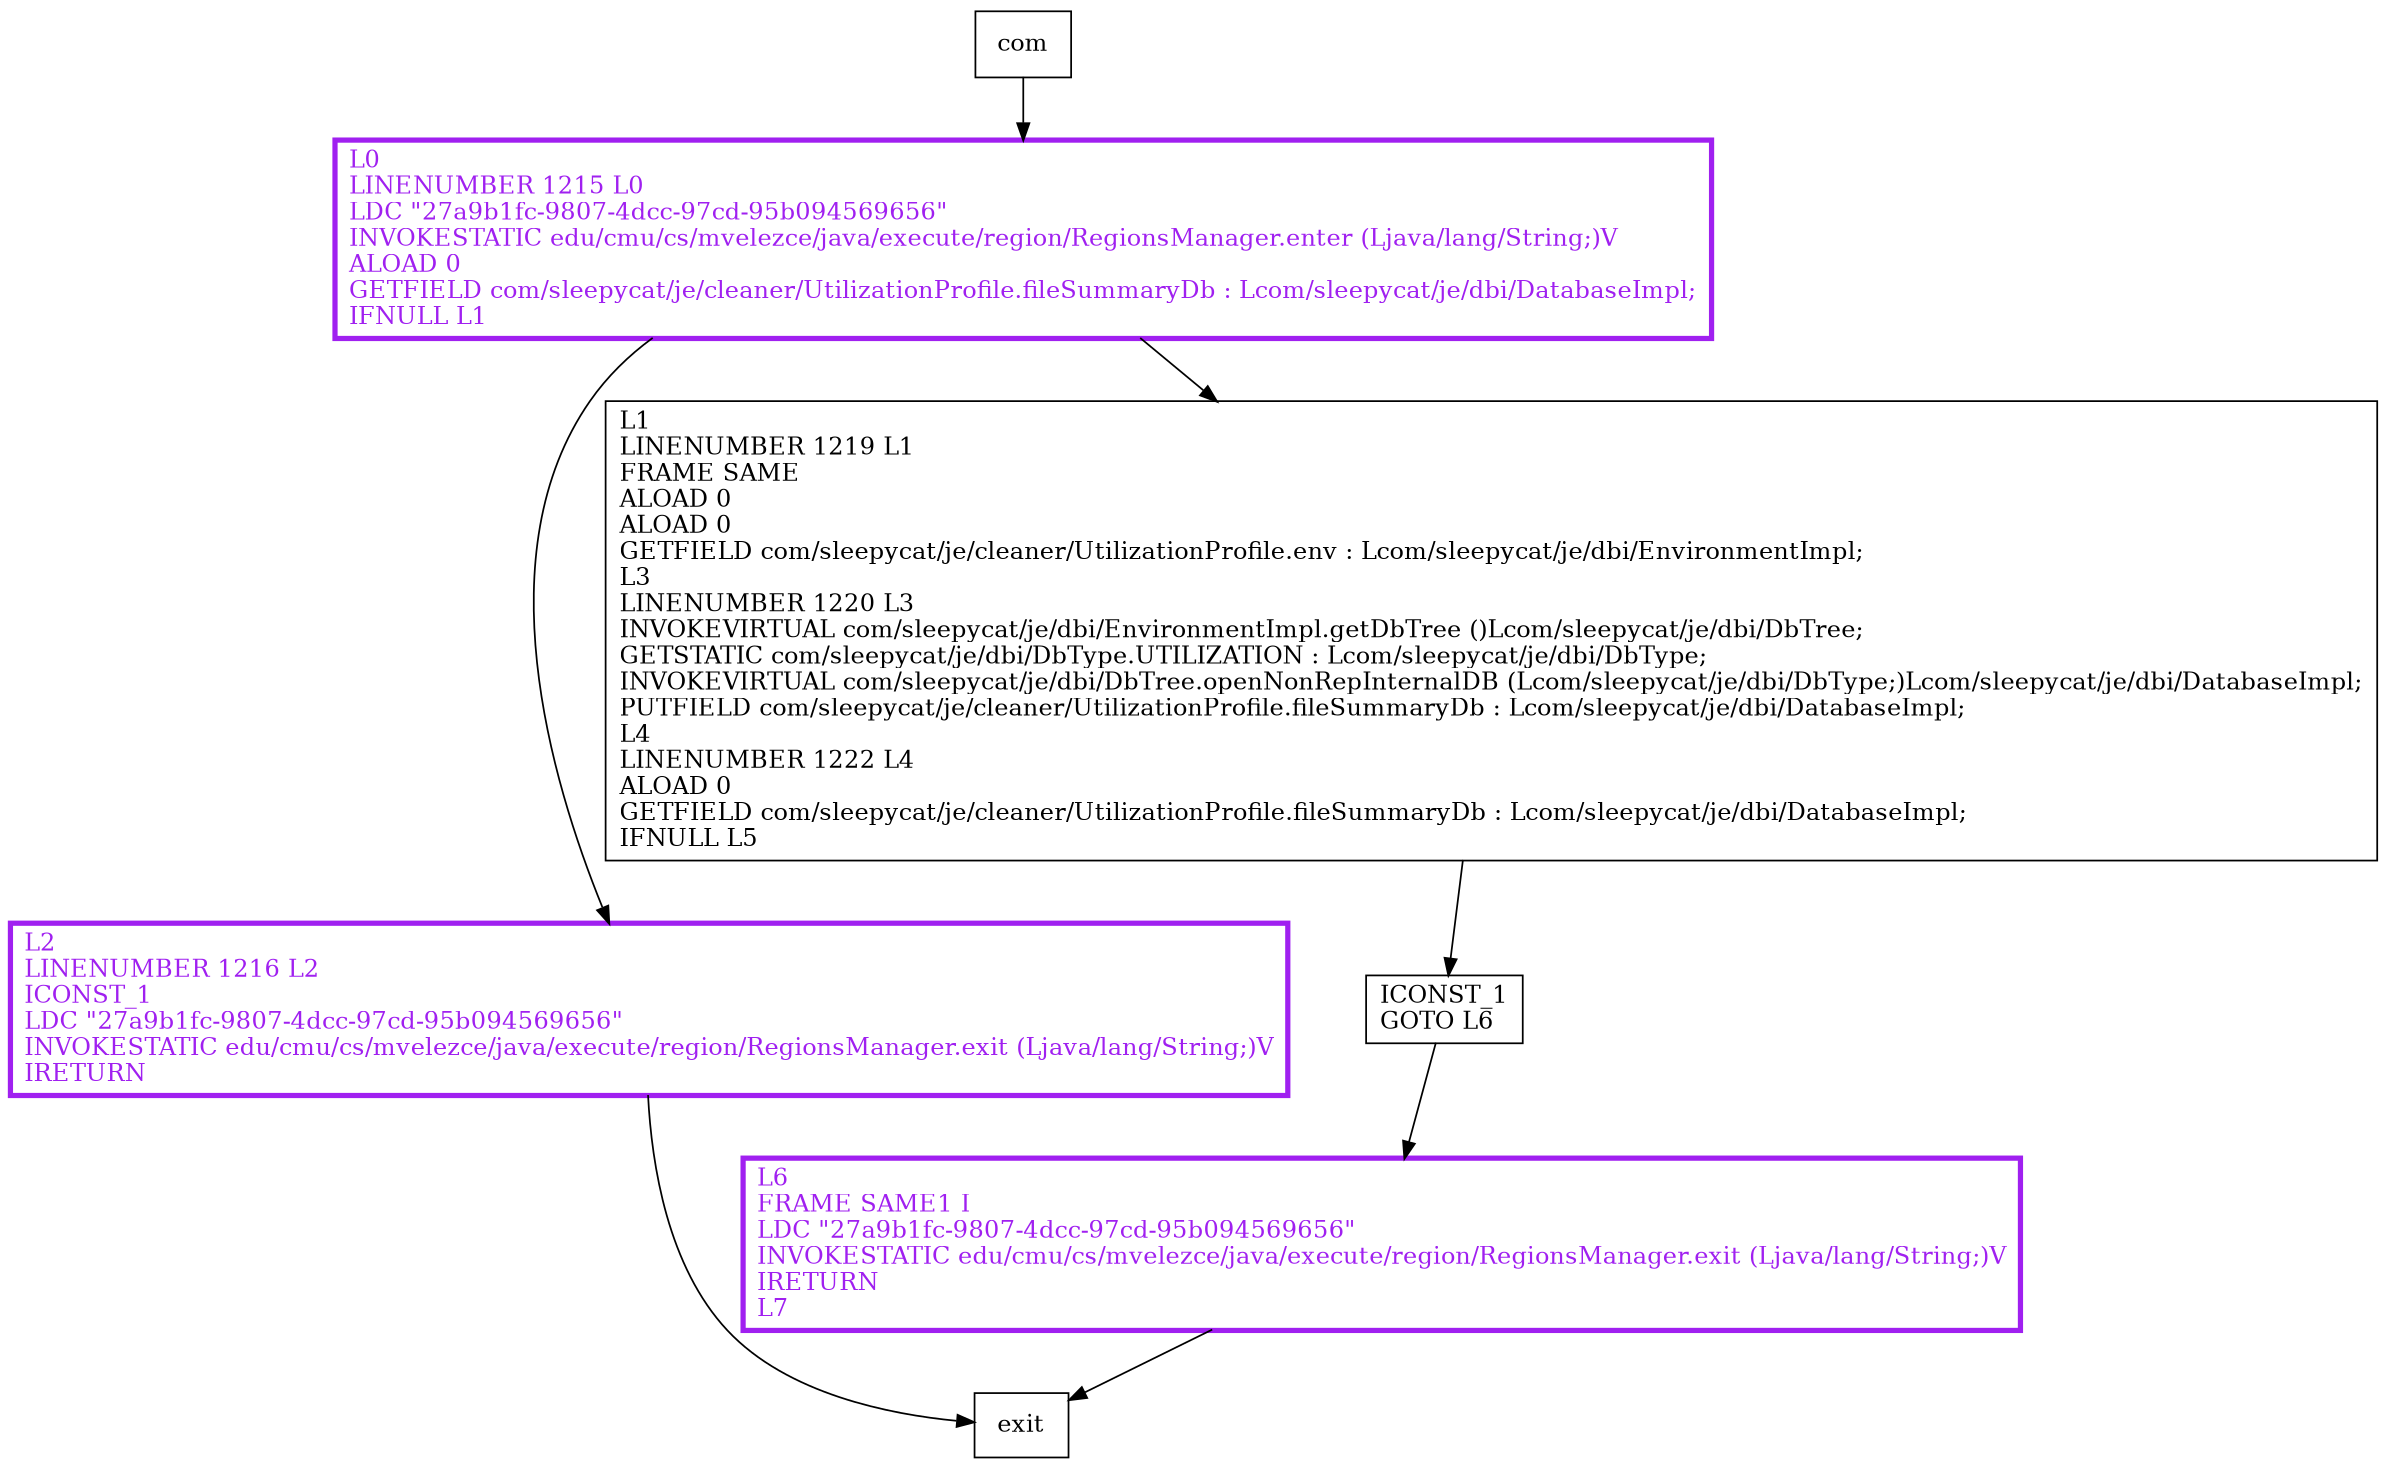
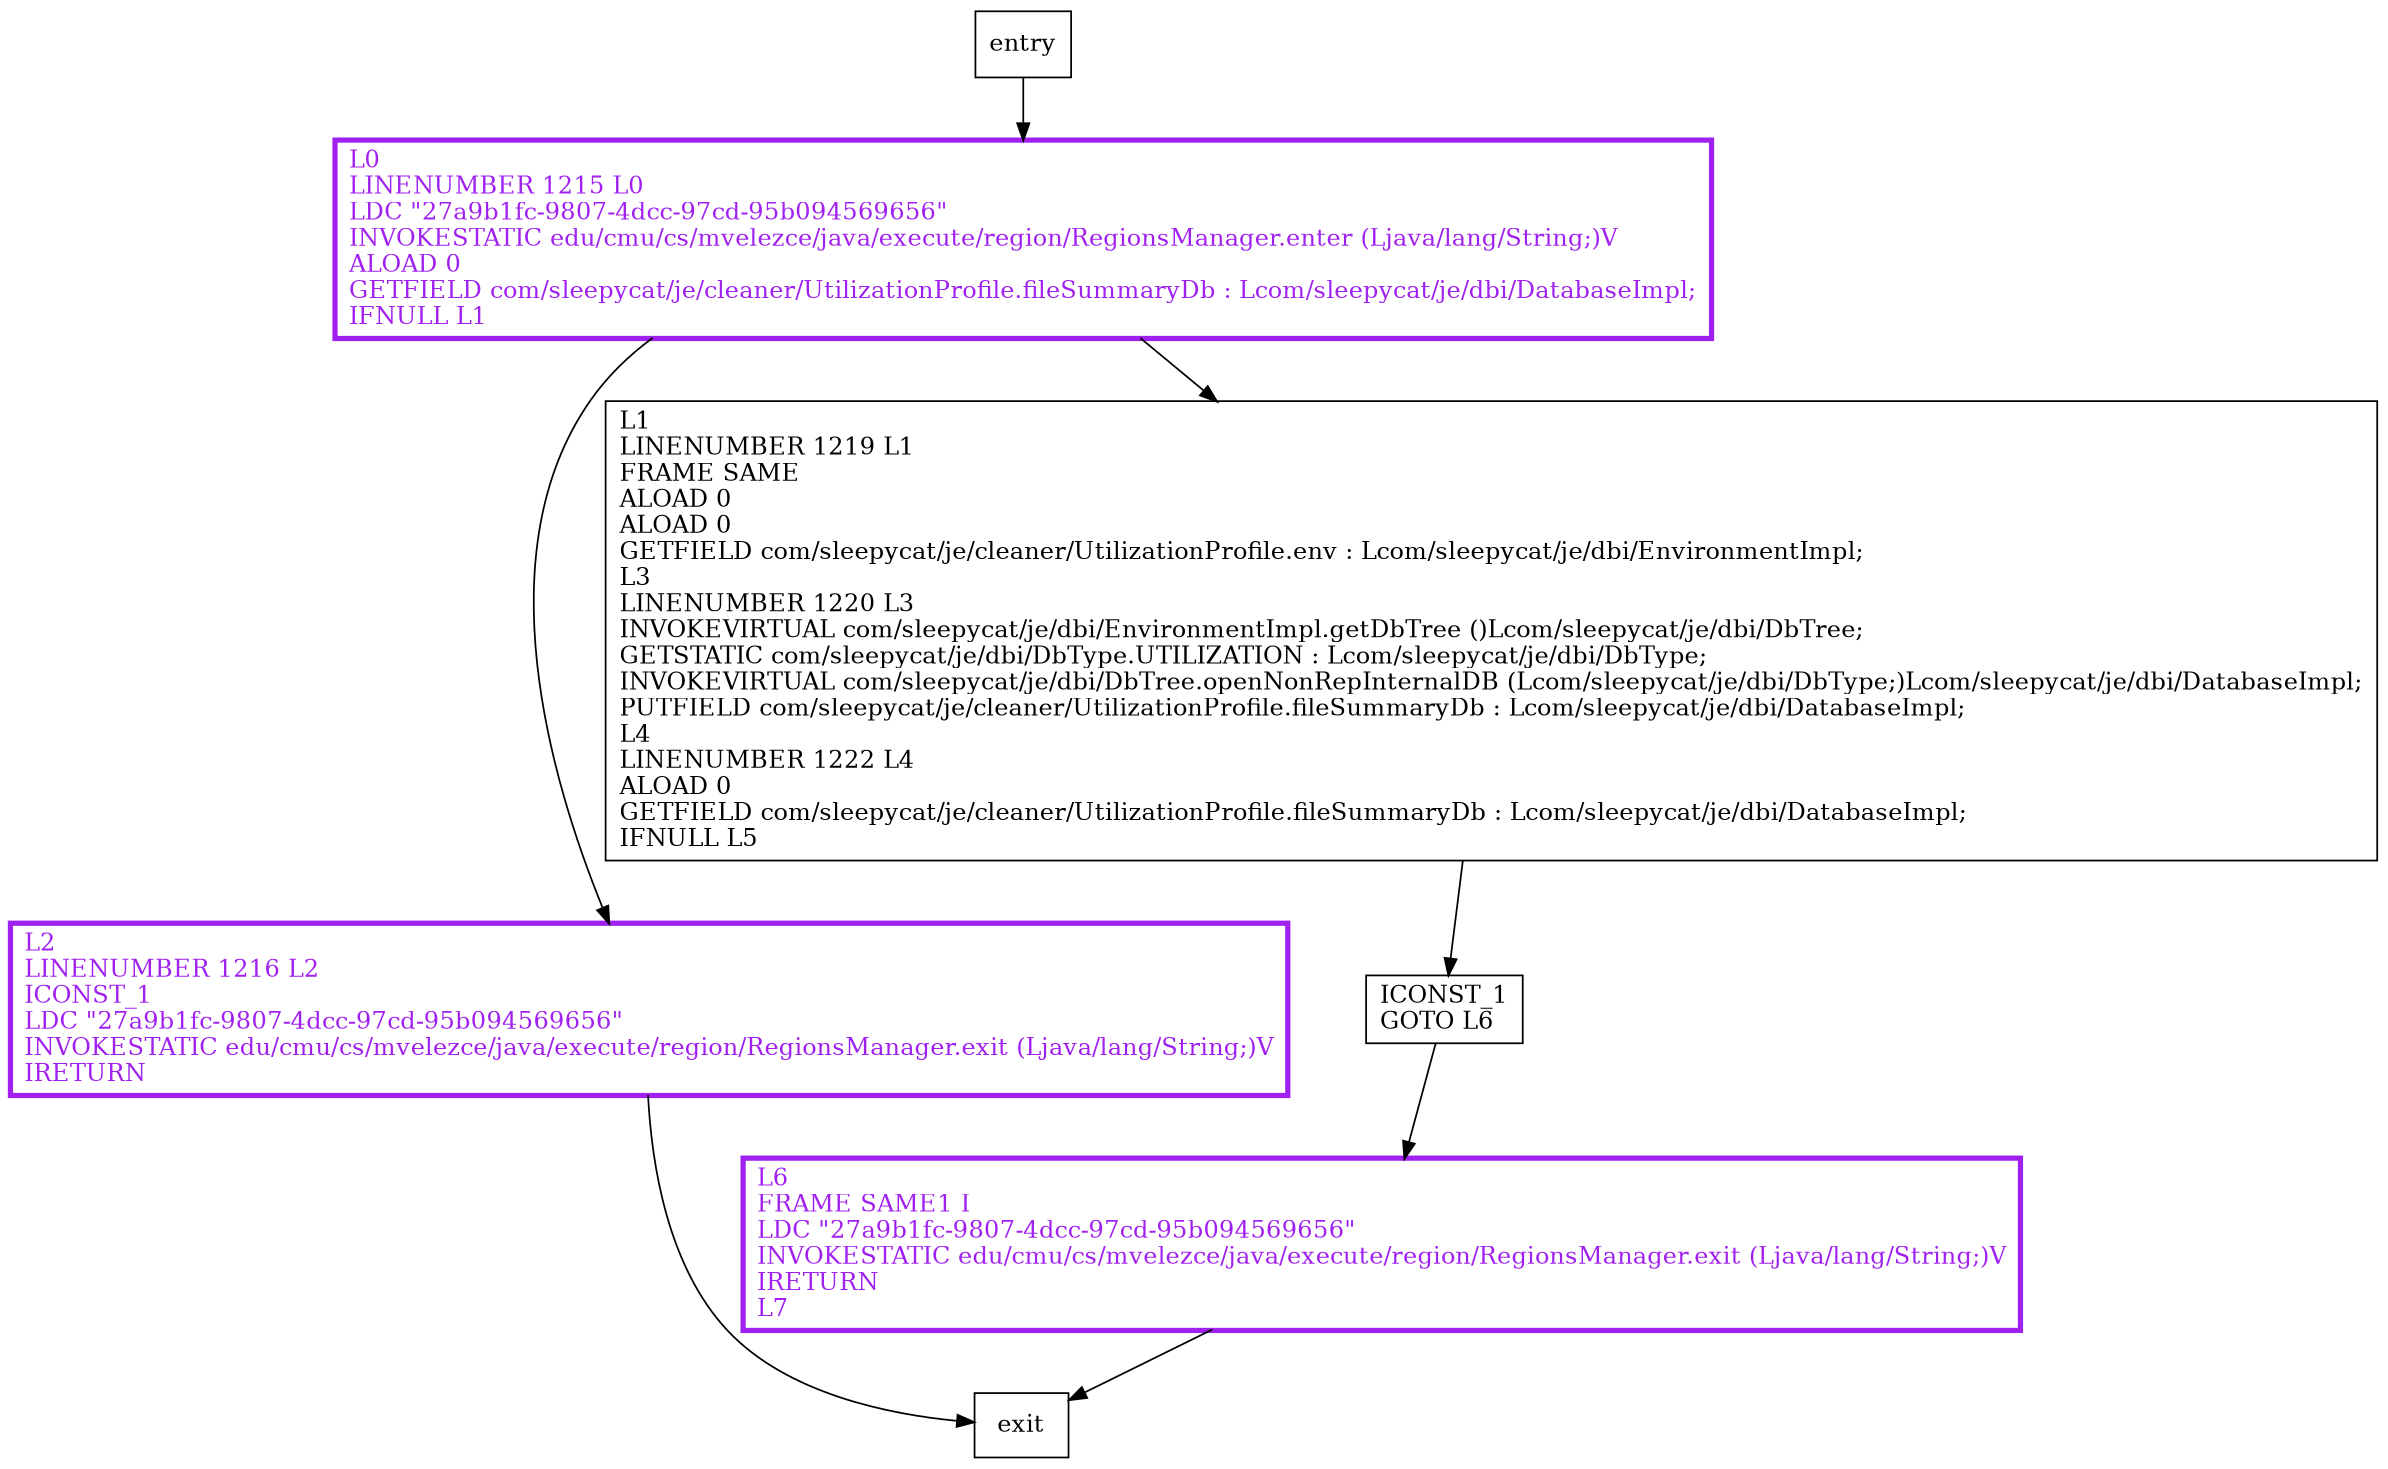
(1023, 44) -> (1023, 44)
